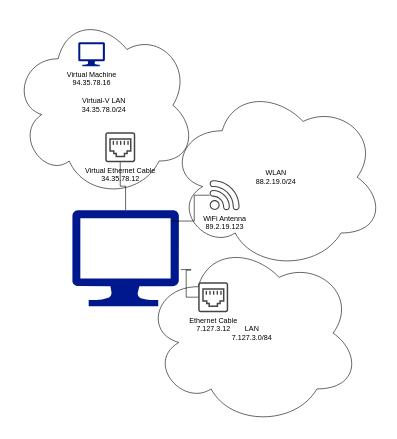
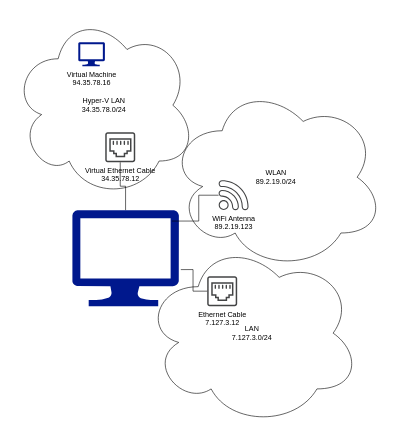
(104, 105) -> (104, 105)
(276, 177) -> (276, 177)
(225, 195) -> (234, 195)
(213, 297) -> (222, 291)
(252, 333) -> (252, 333)
